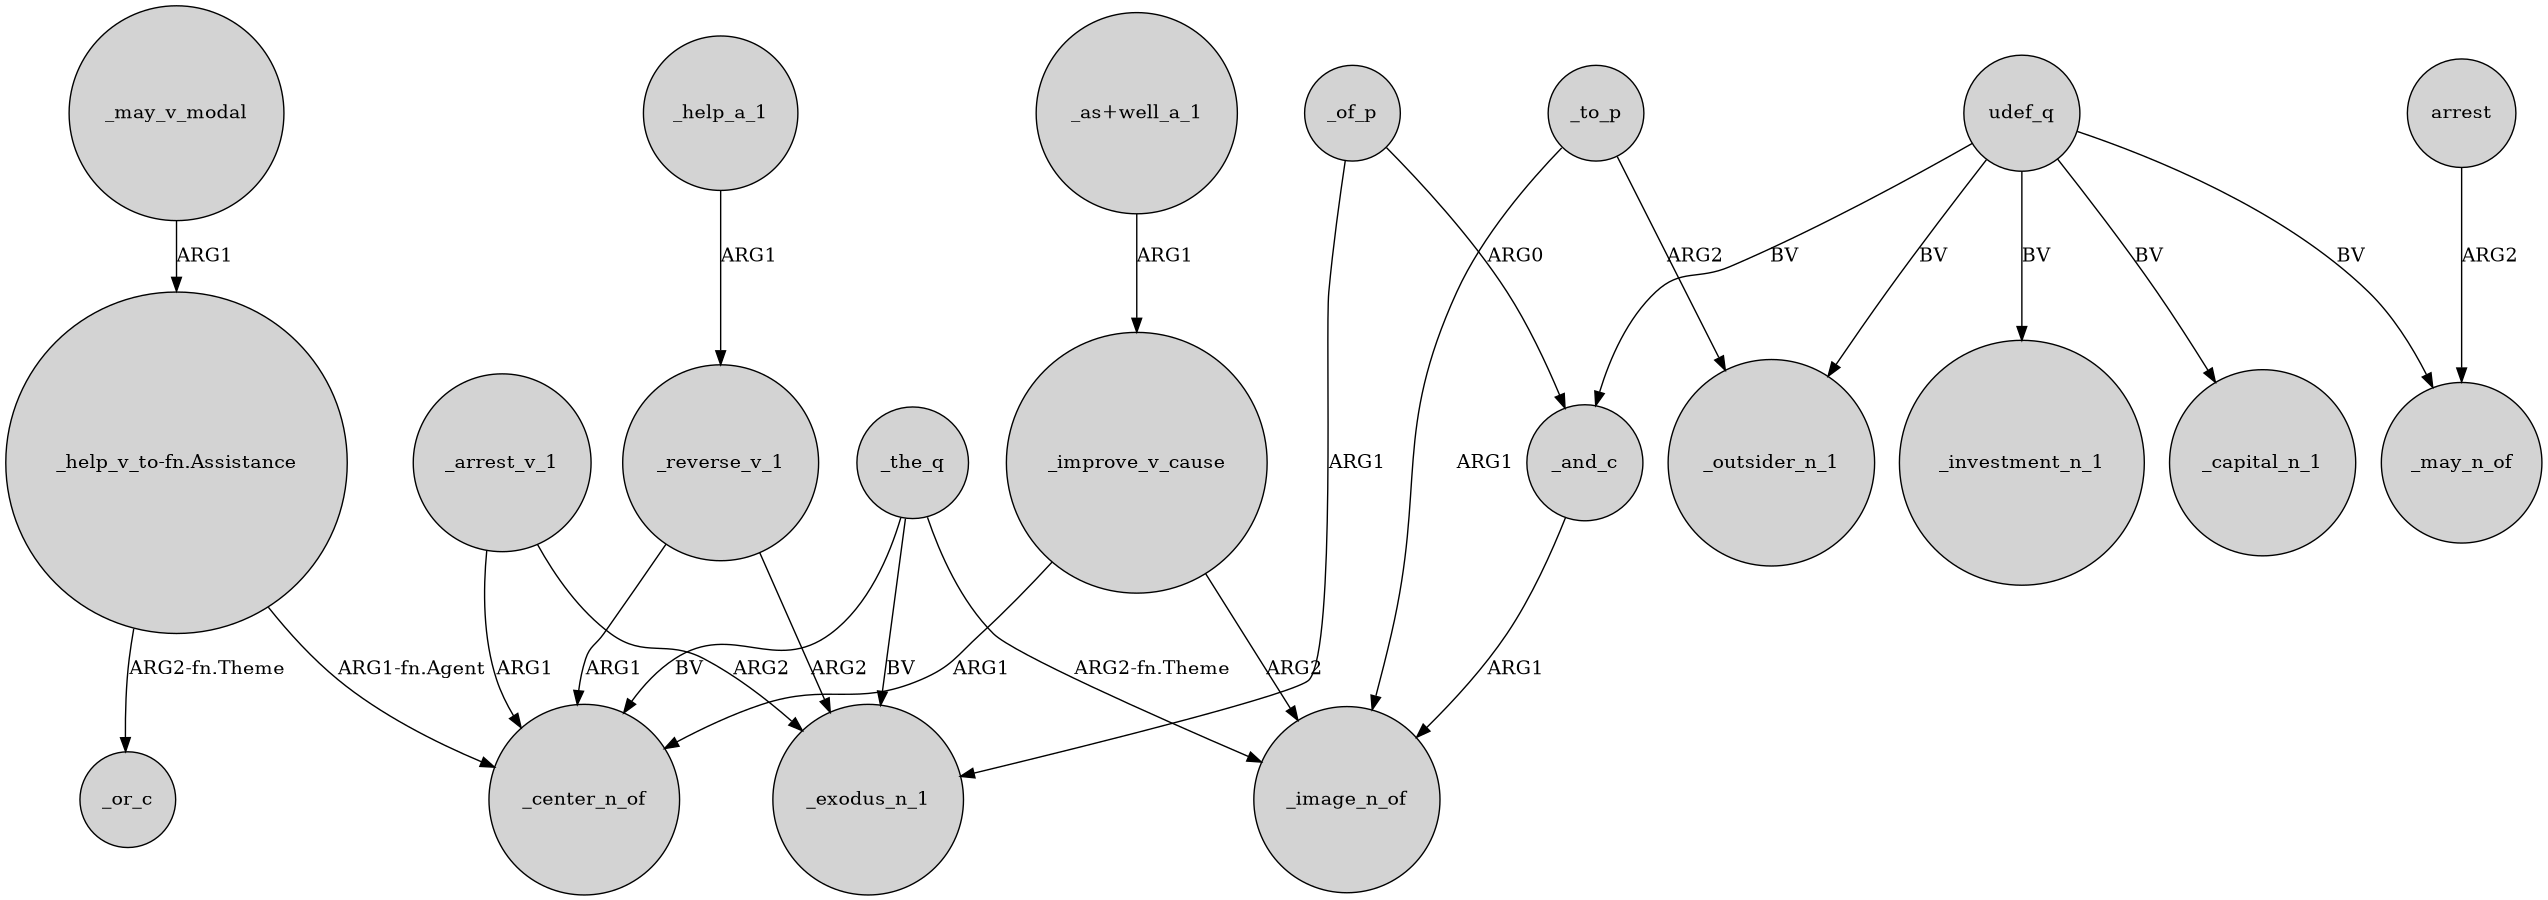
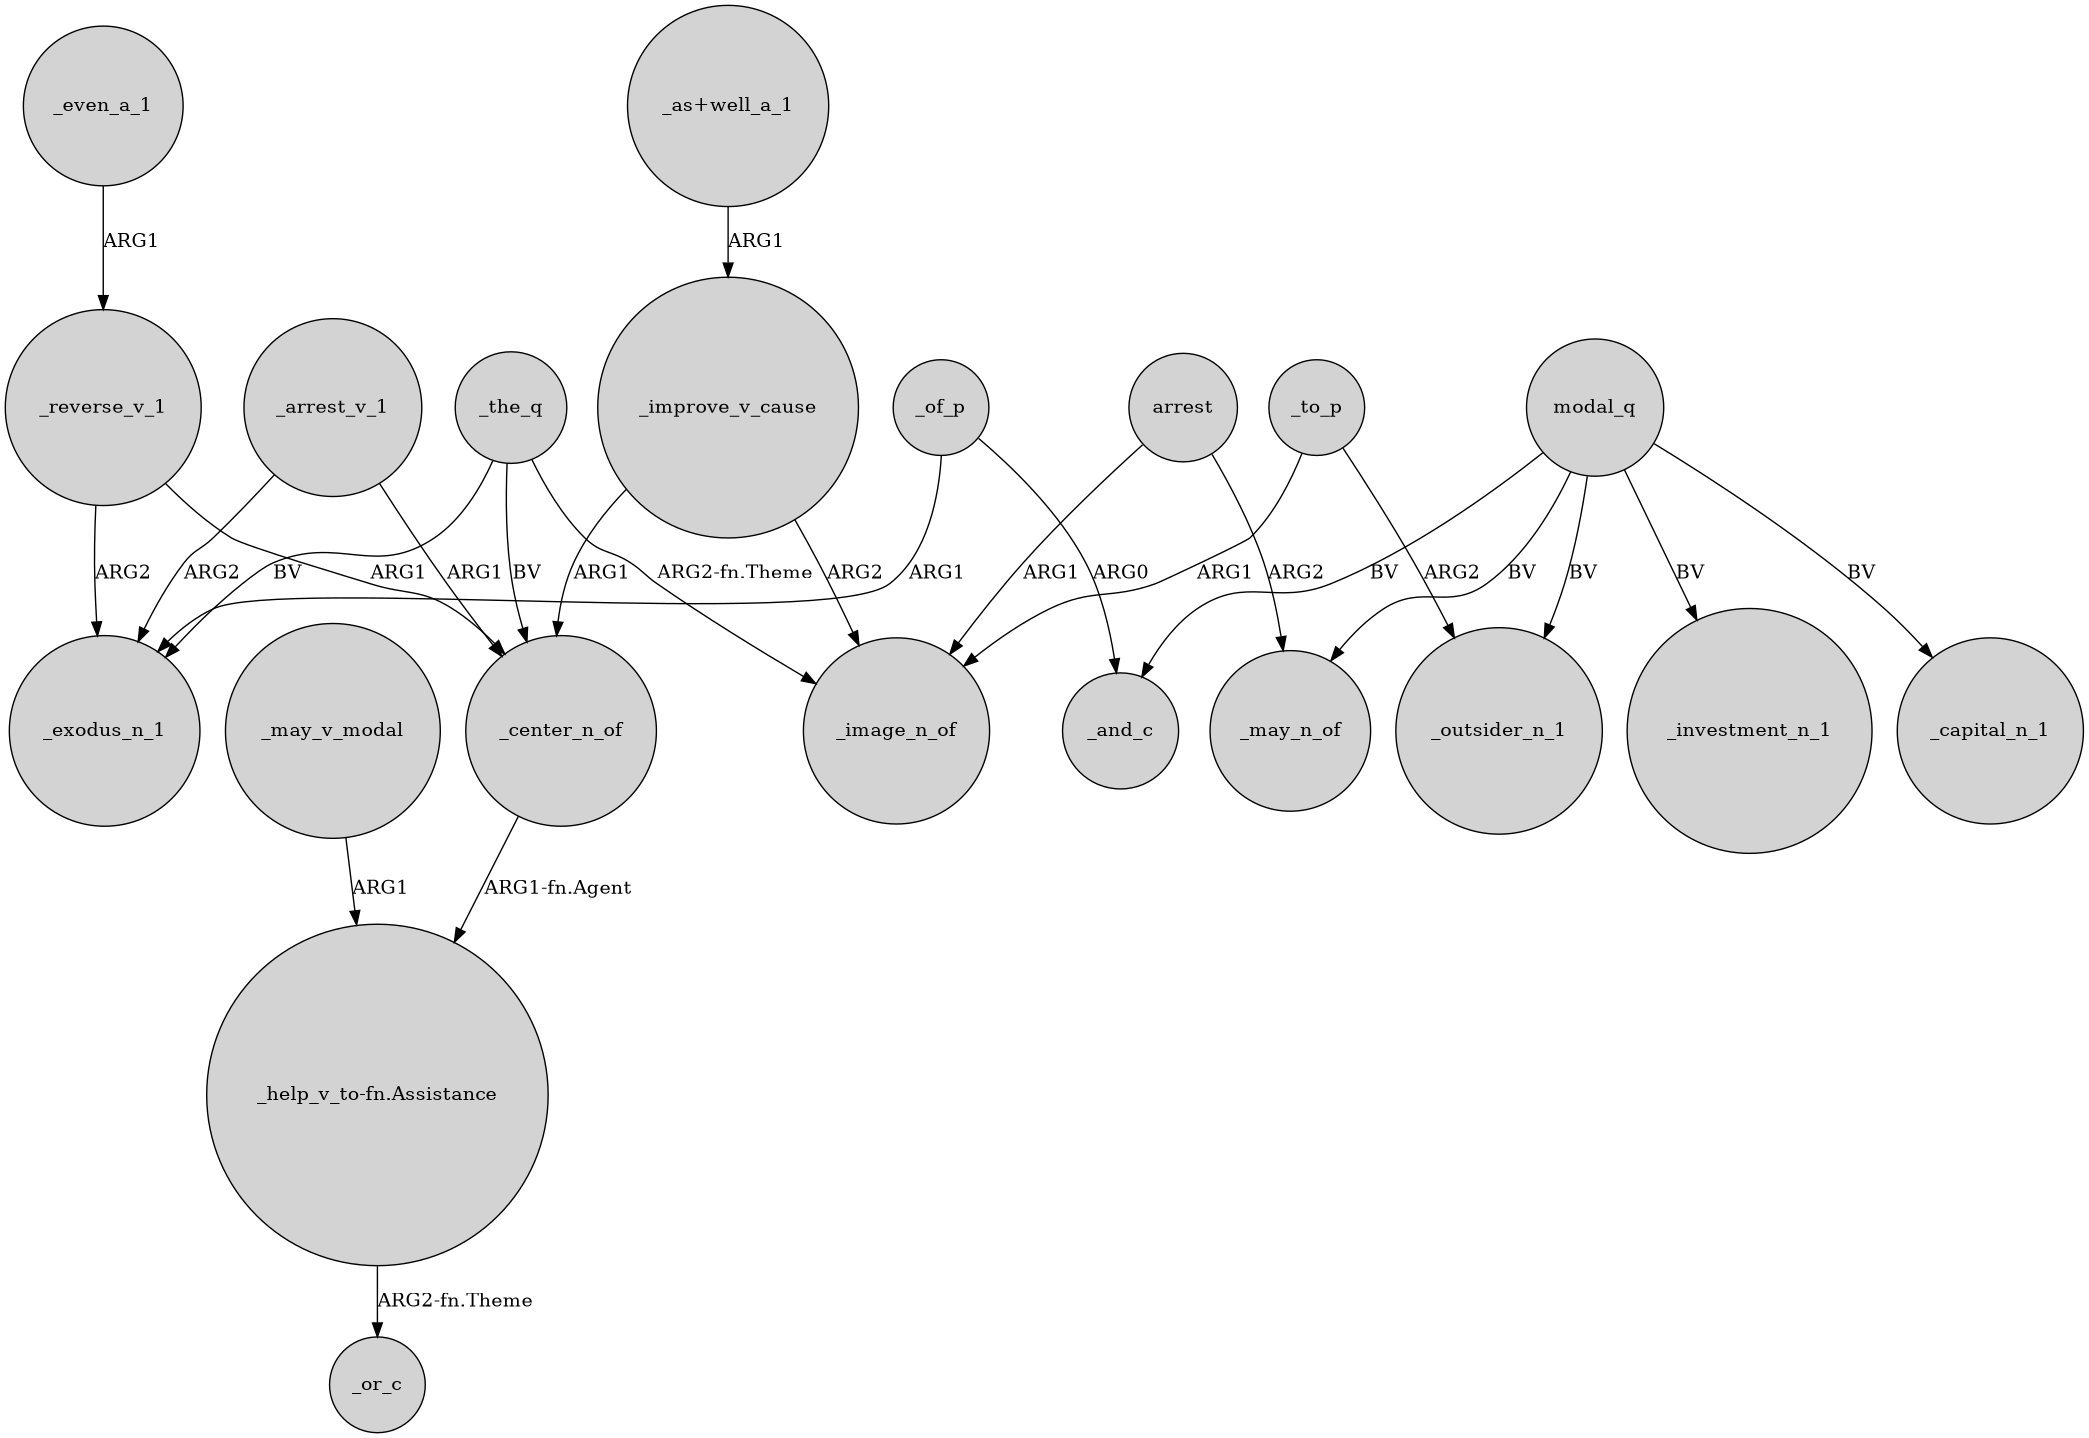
(721, 113) -> (103, 106)
(2022, 113) -> (1595, 408)
(1509, 631) -> (1045, 539)
(364, 699) -> (490, 873)
